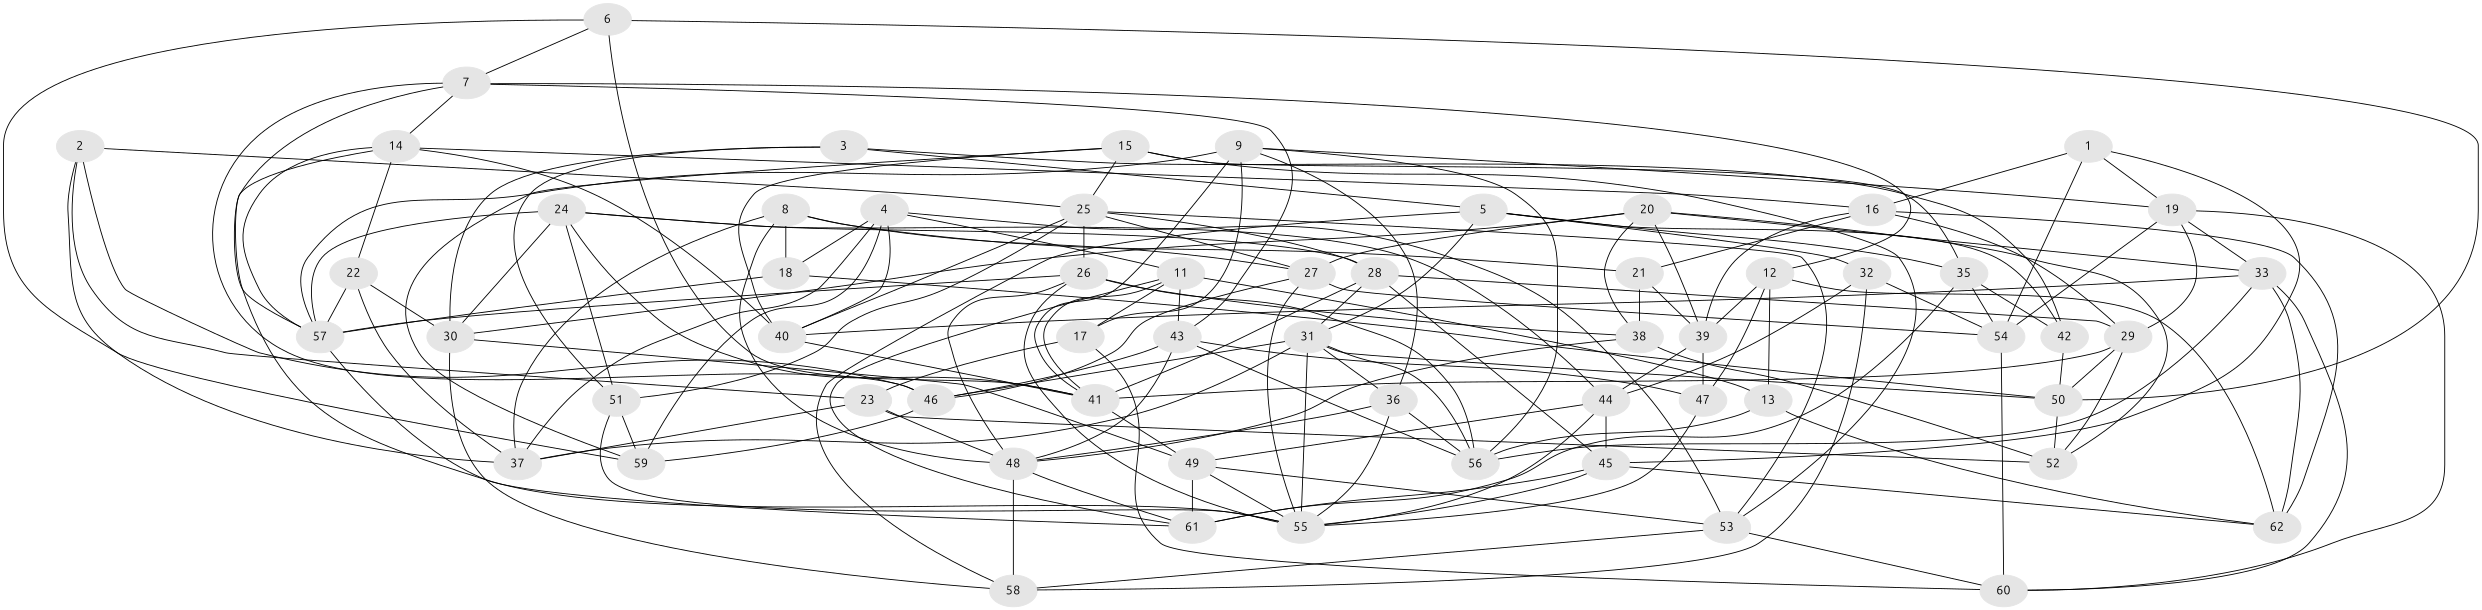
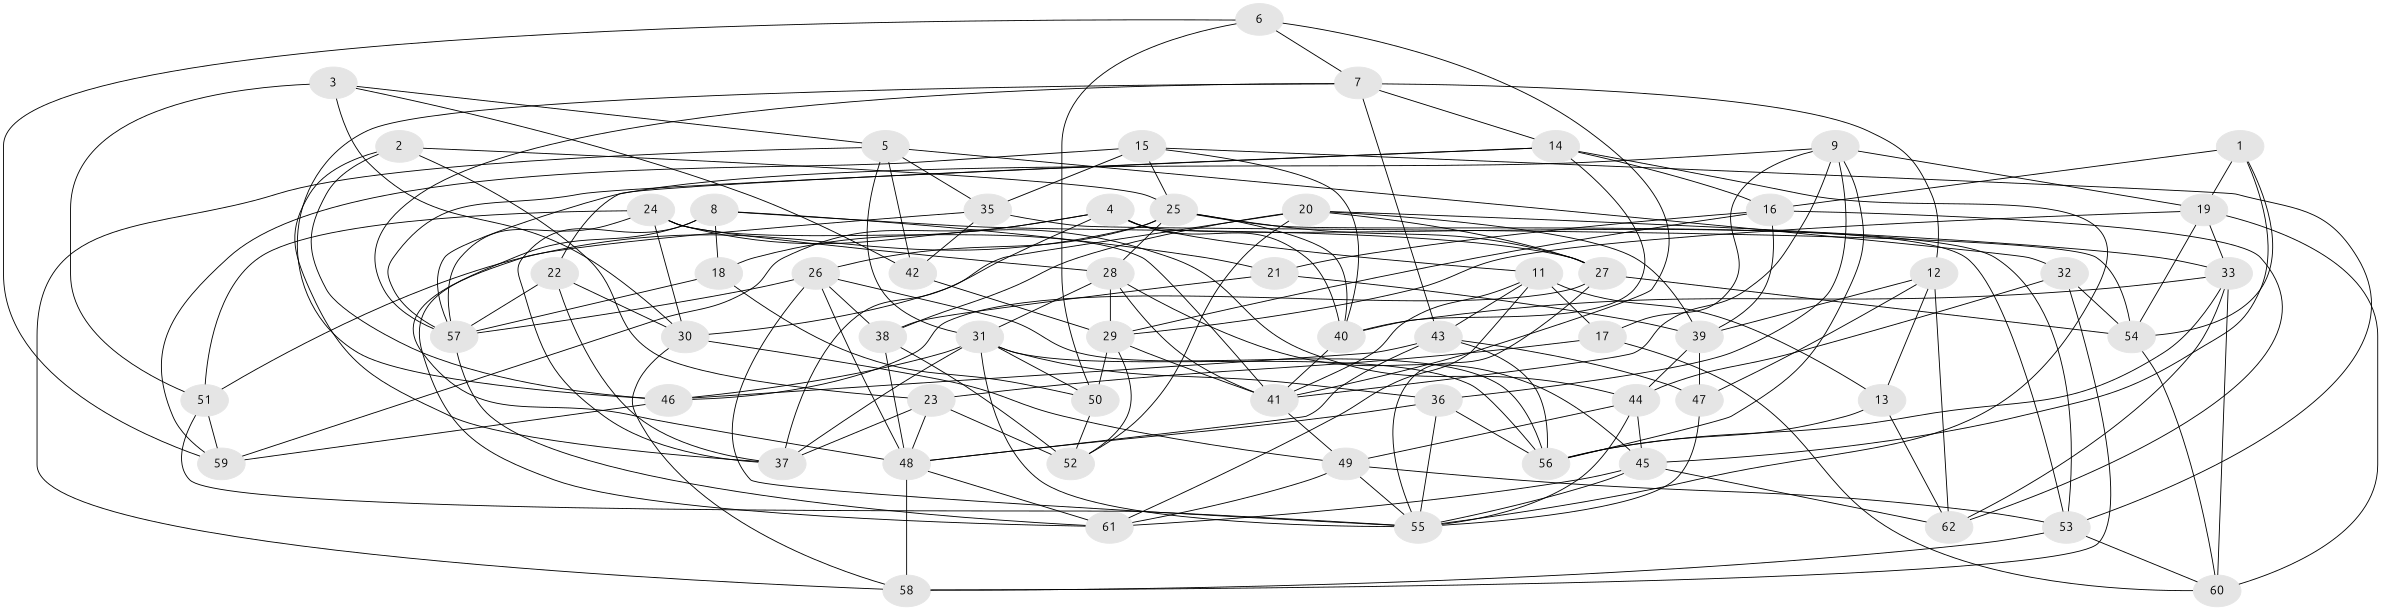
(2062, 369) -> (1000, 302)
